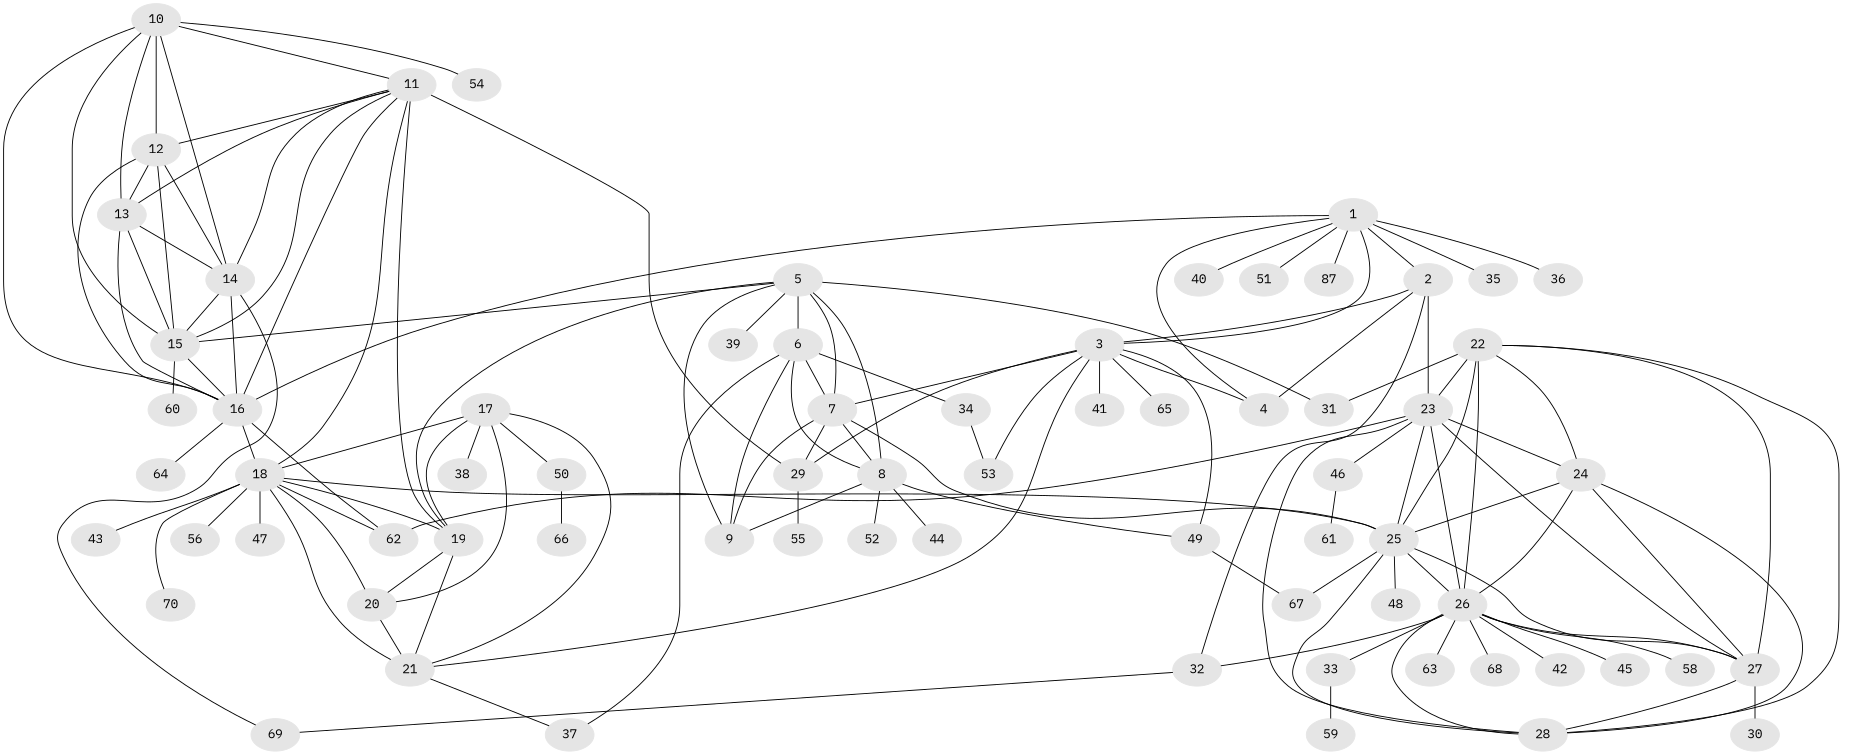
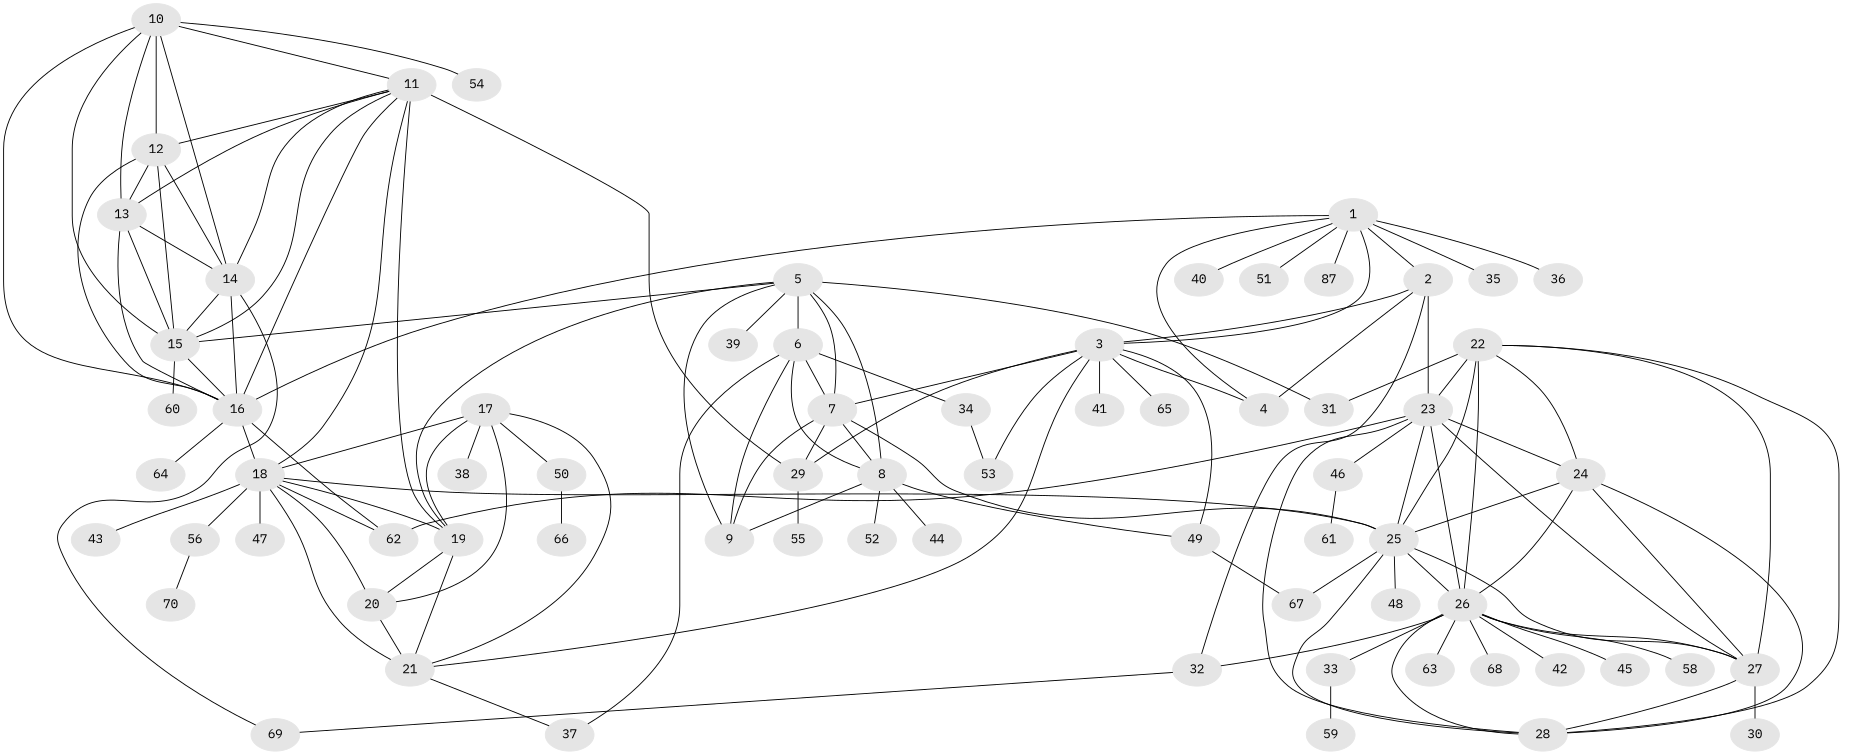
(170, 518) -> (183, 572)
